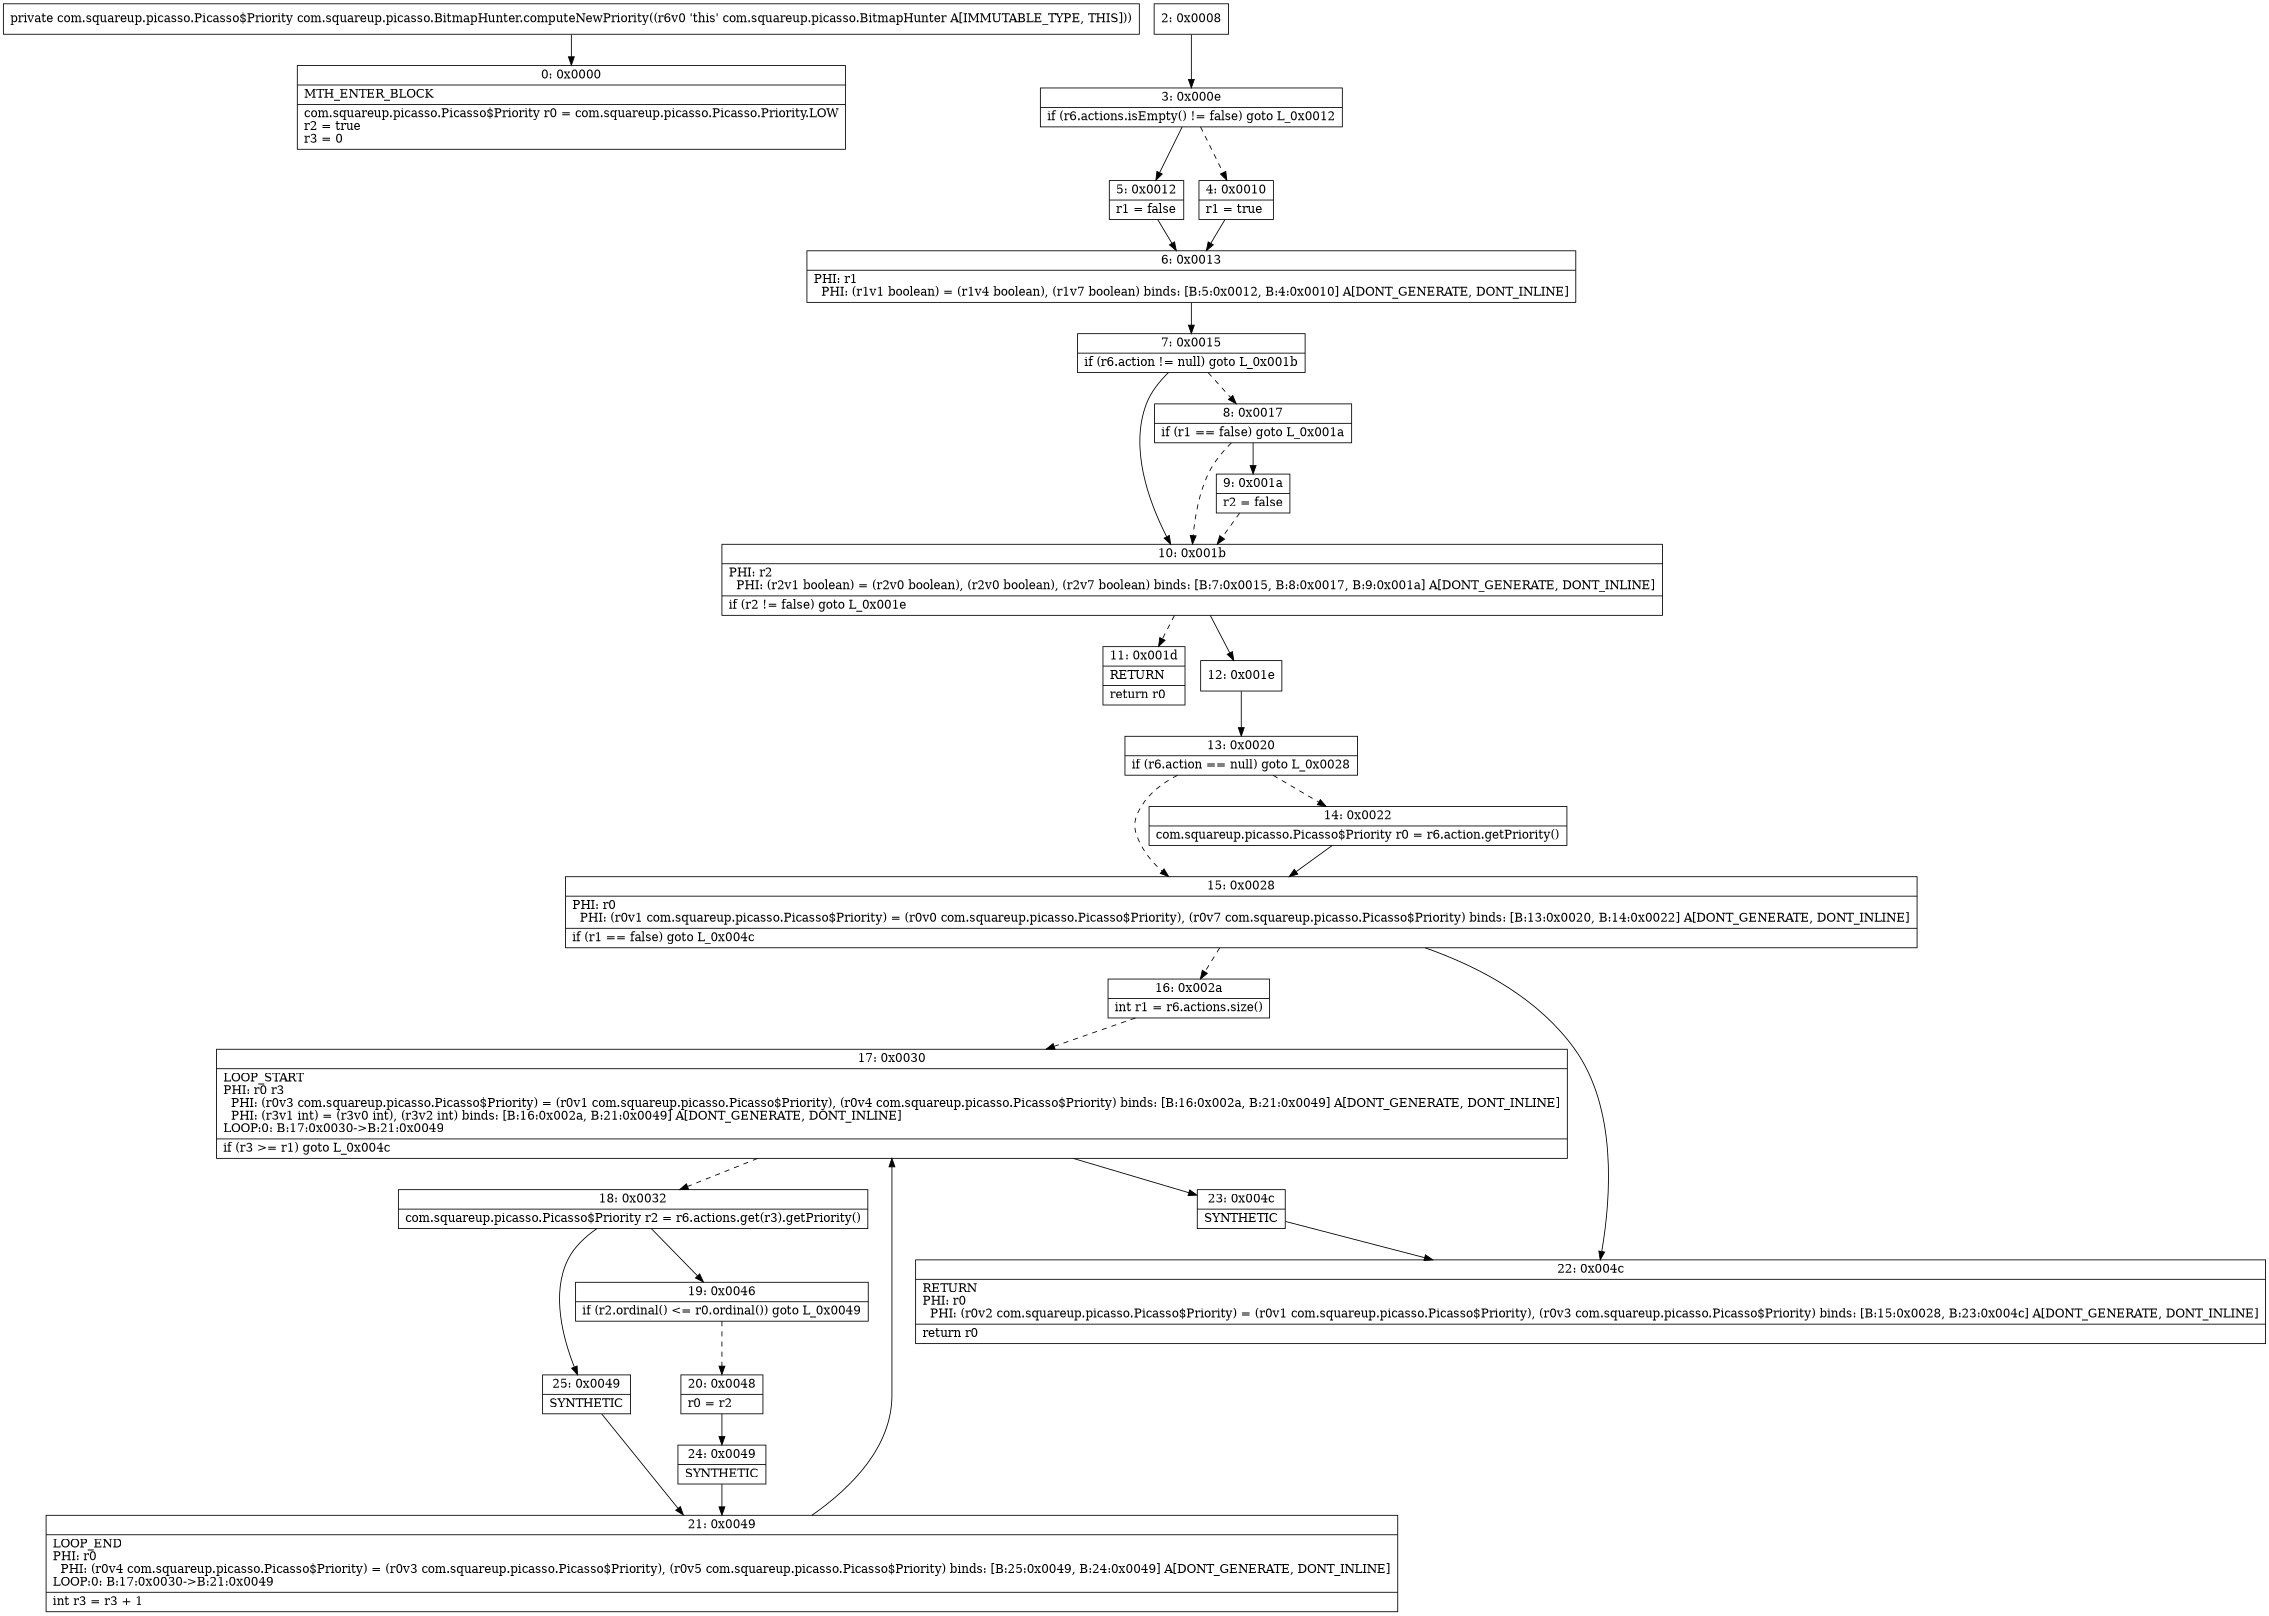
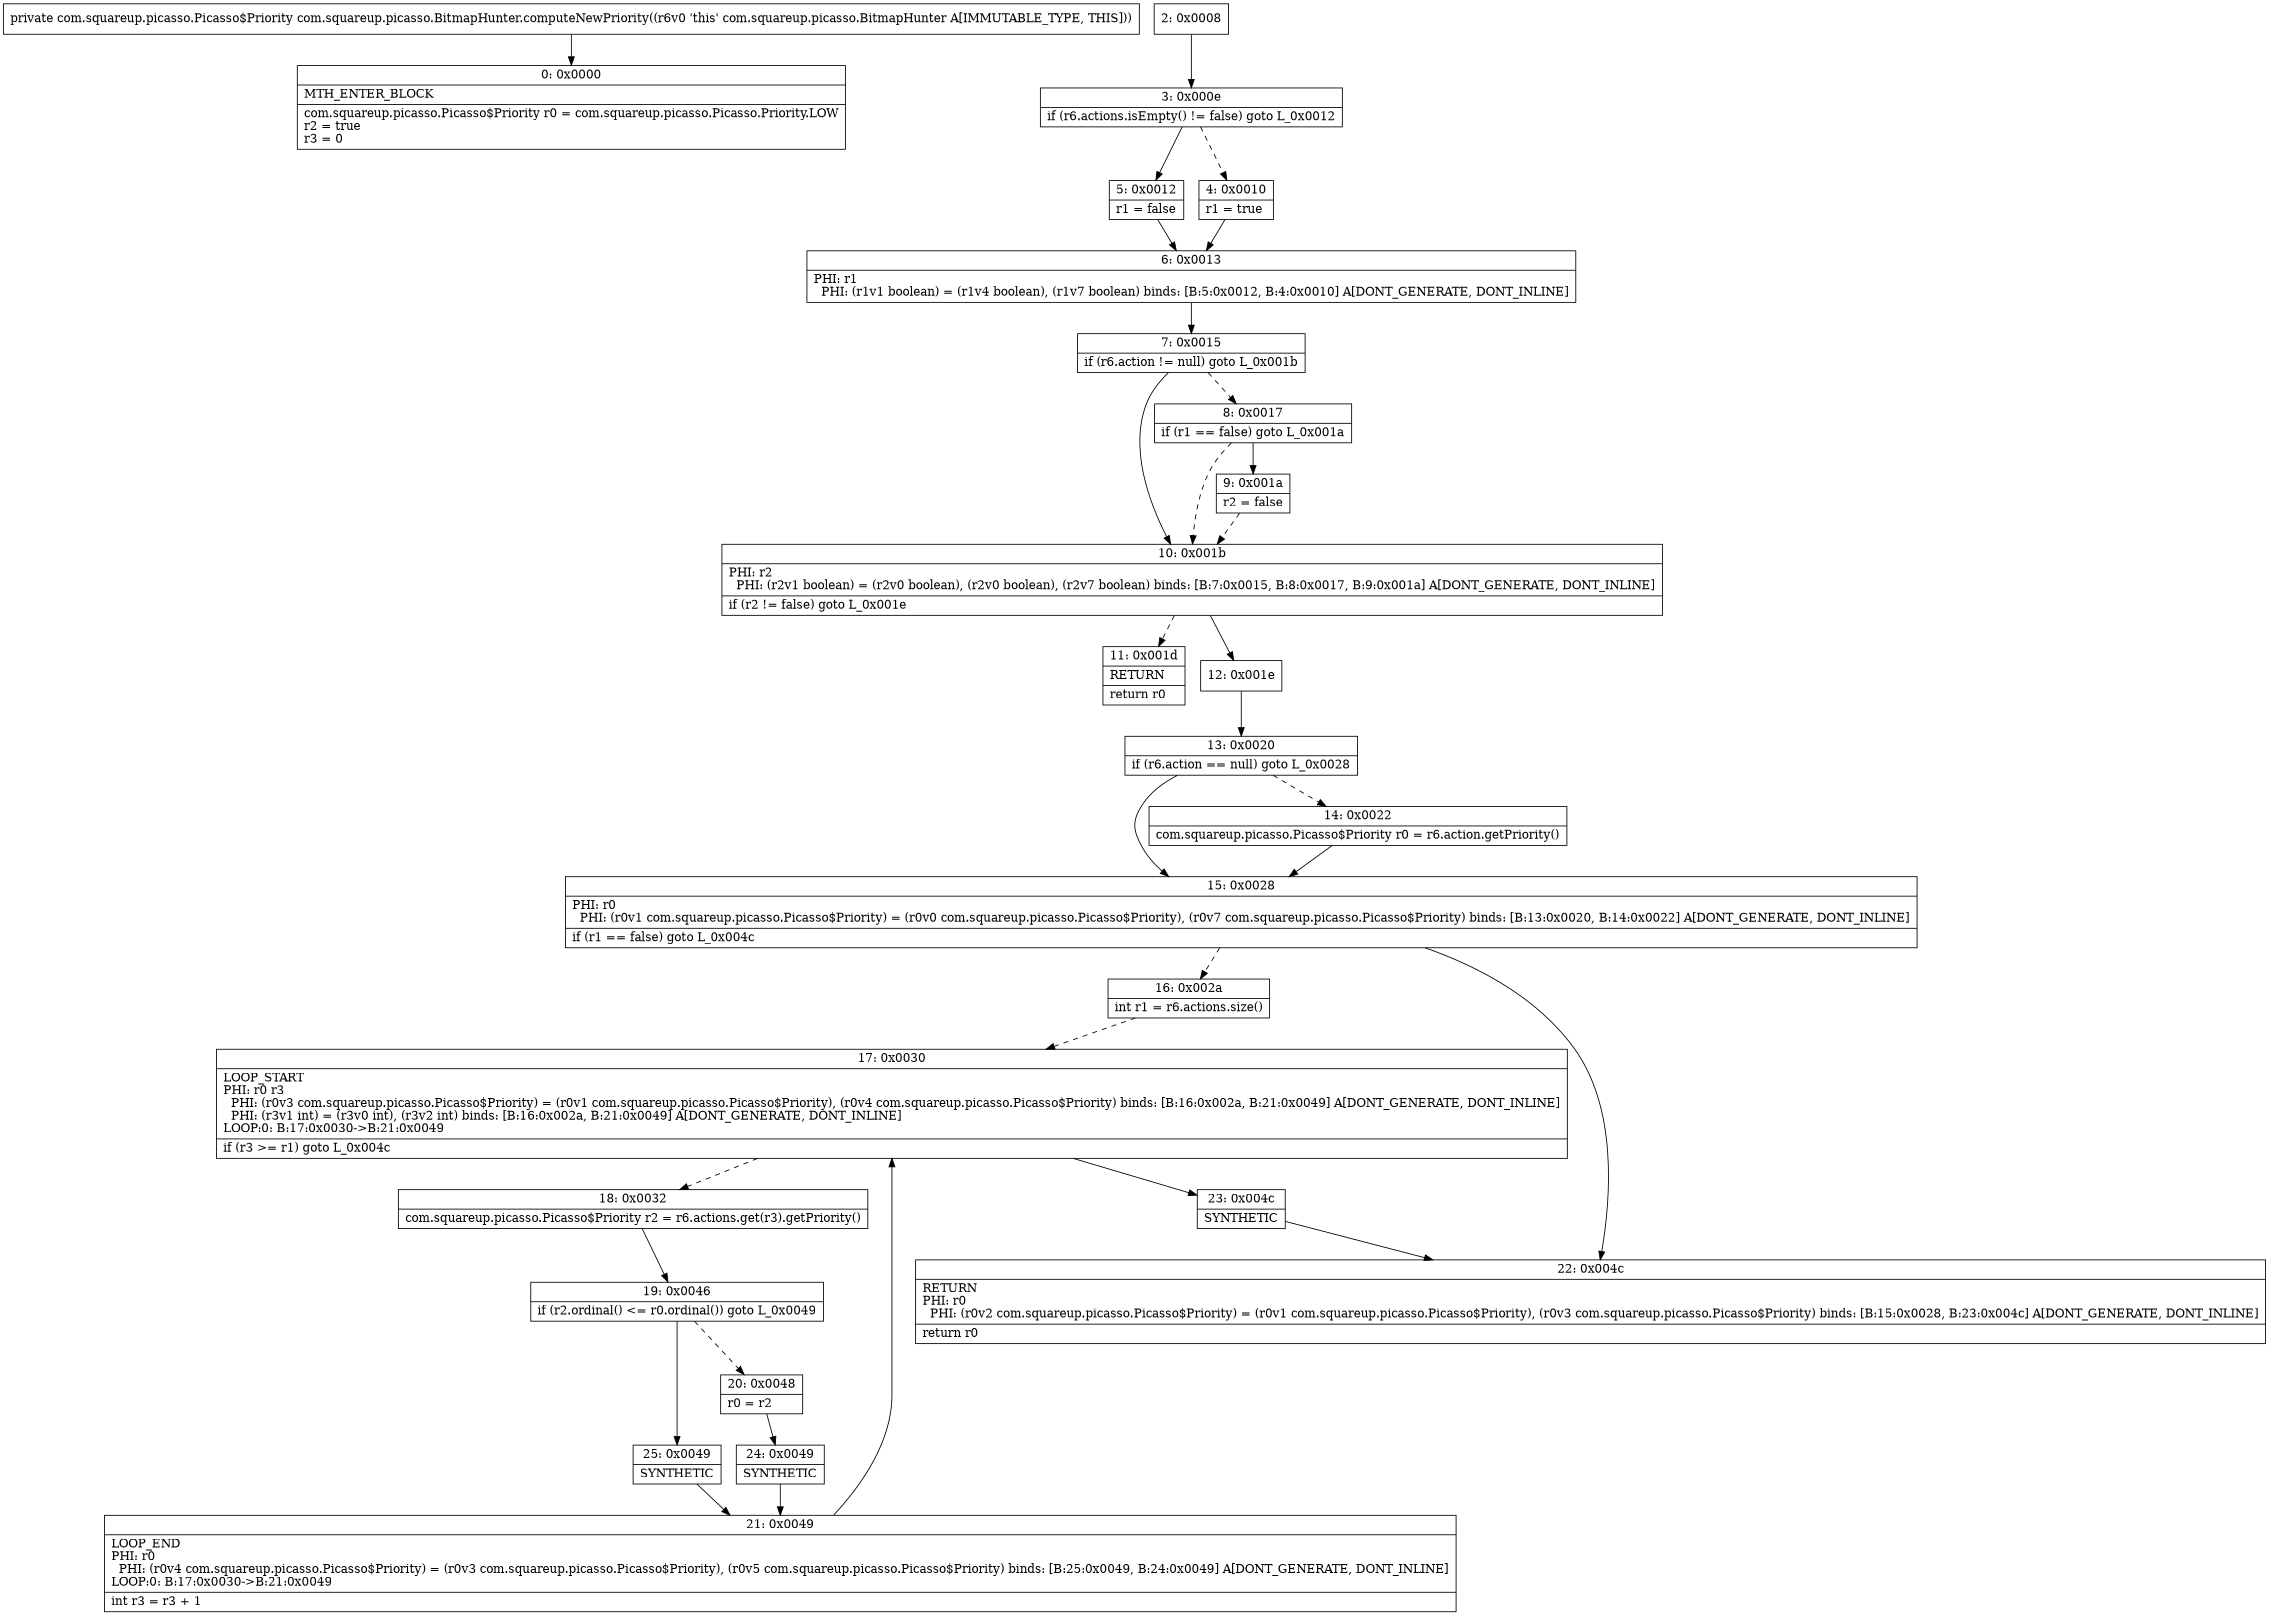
(1136, 818) -> (1136, 818)
(560, 1292) -> (677, 1379)
